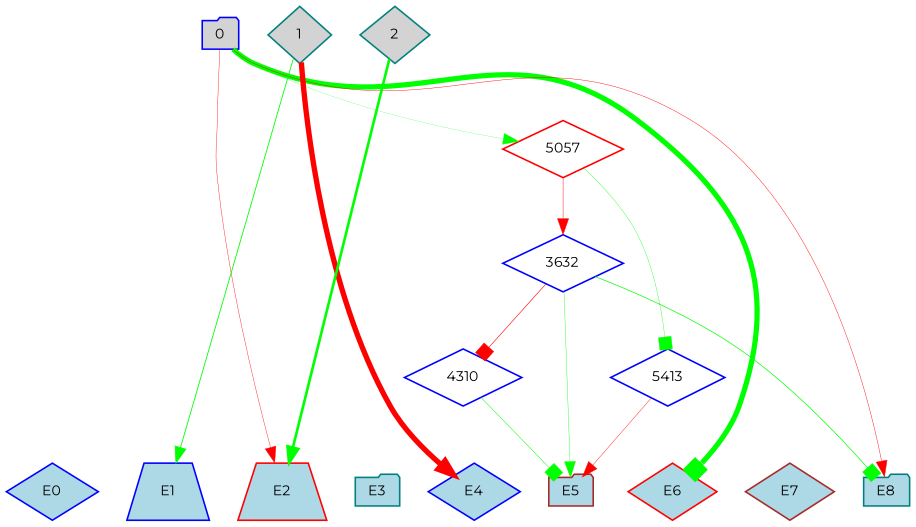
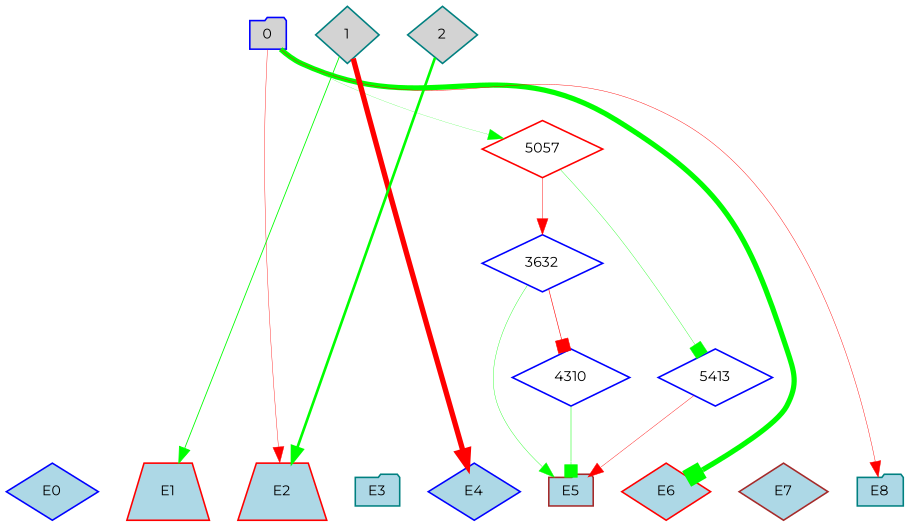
(737, 347) -> none
(168, 492) -> (168, 492)
